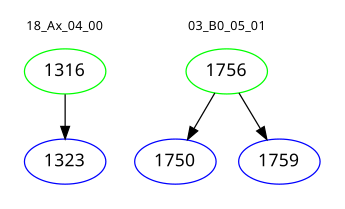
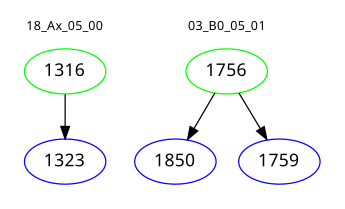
(65, 27) -> (65, 27)
(175, 162) -> (175, 162)
